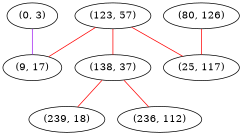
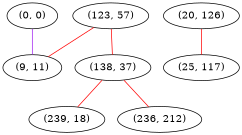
(32, 16) -> (32, 16)
(201, 16) -> (201, 16)
(157, 42) -> none
(32, 68) -> (32, 68)
(160, 119) -> (160, 119)
